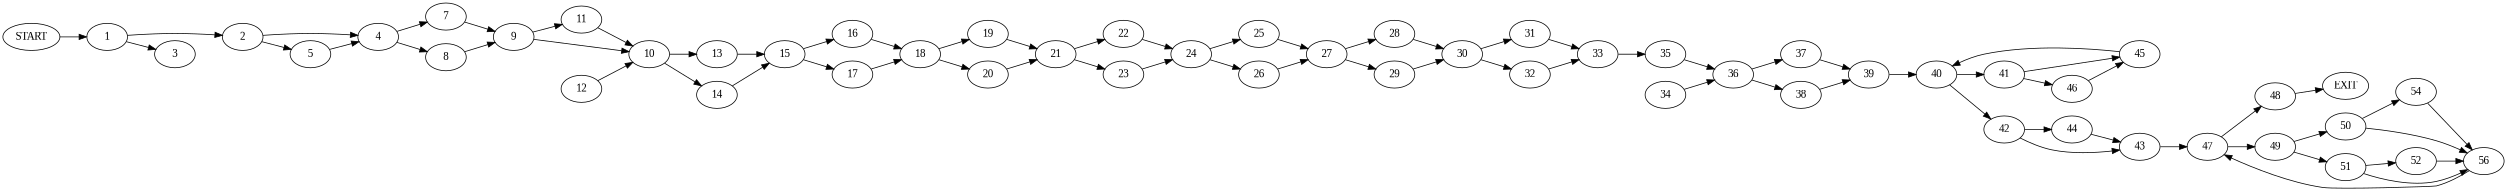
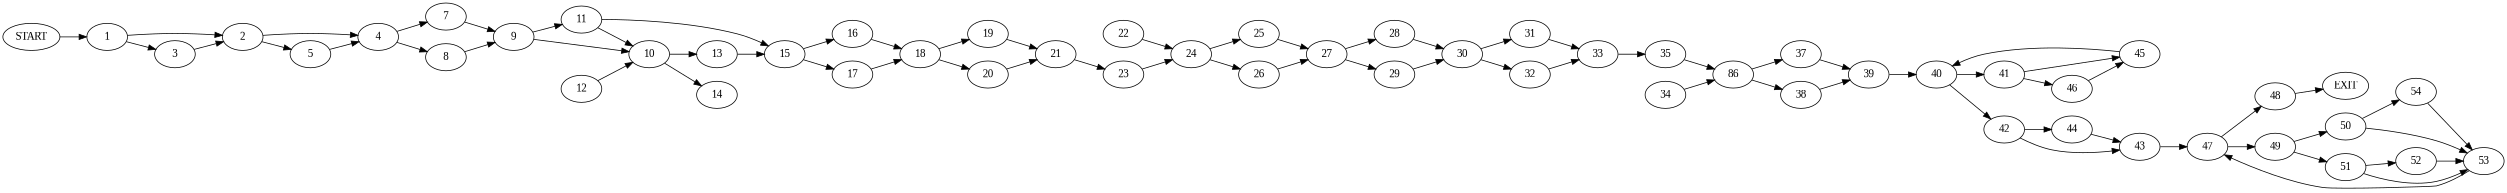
(1086, 45) -> none
none -> (205, 46)
(1733, 75) -> (1733, 75)
(748, 77) -> (683, 24)
(2484, 161) -> (2484, 161)
